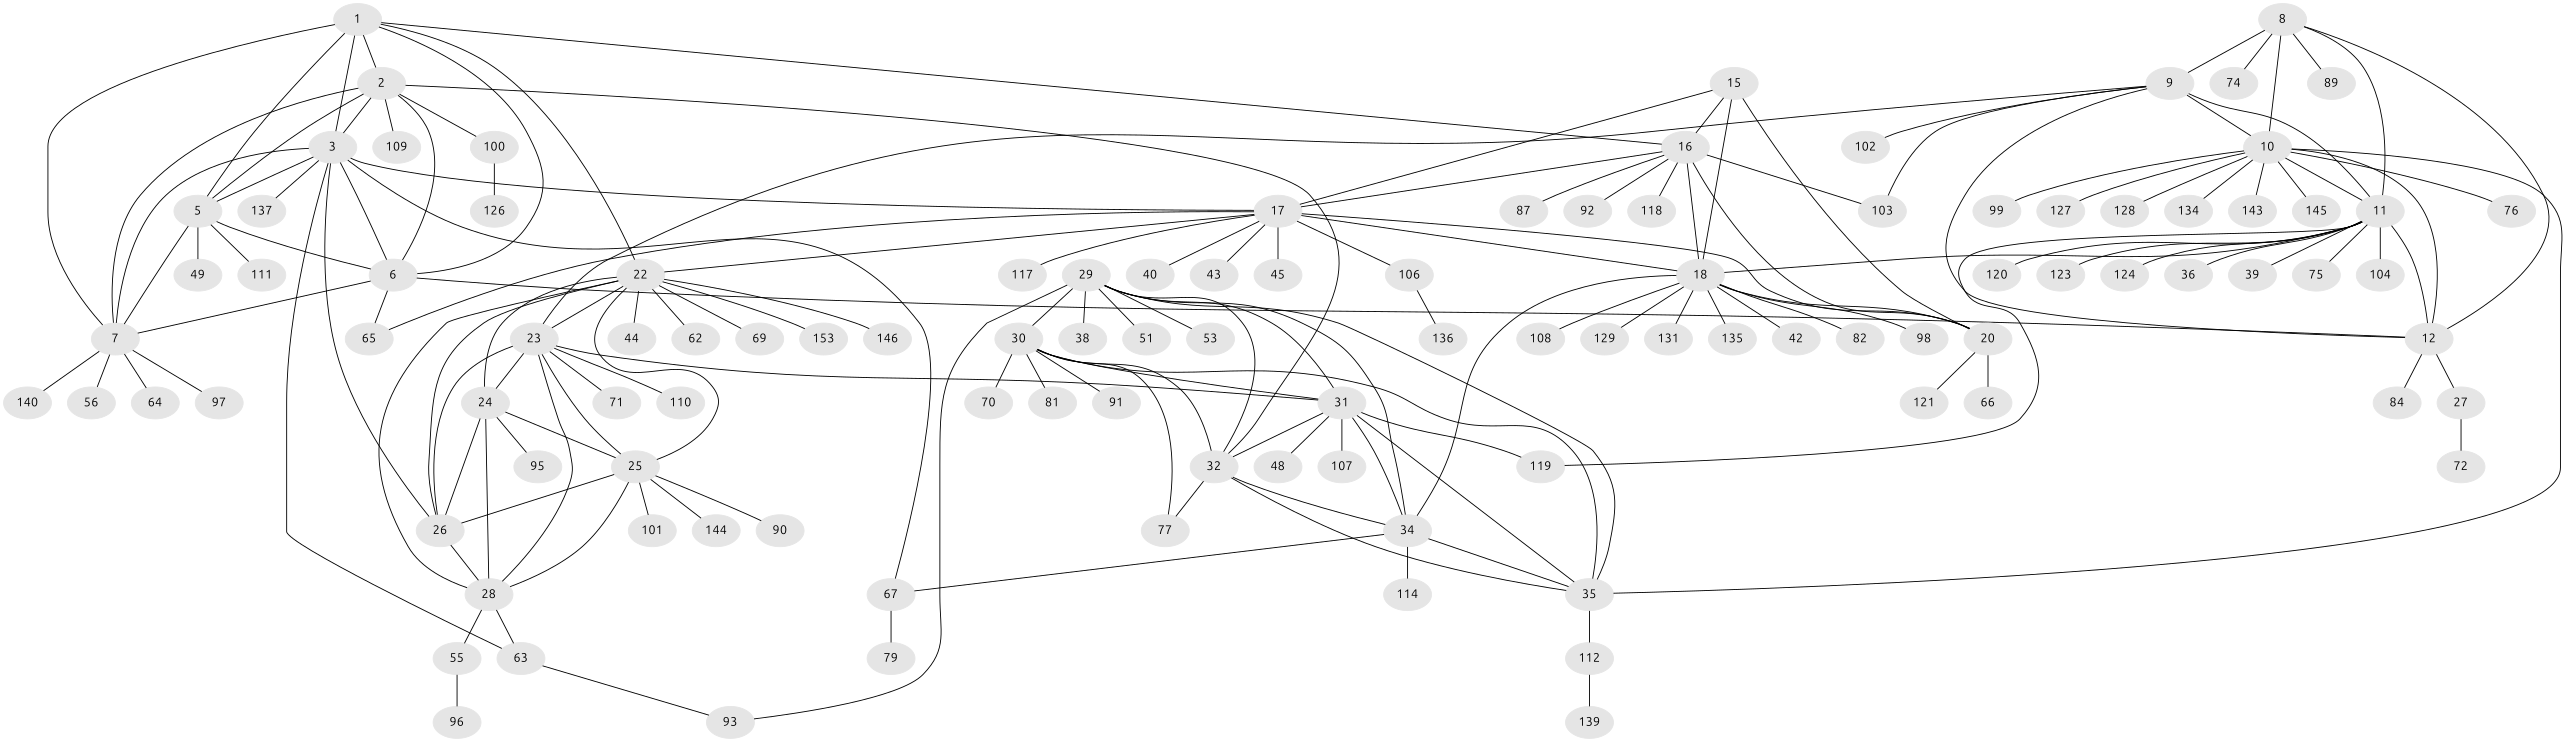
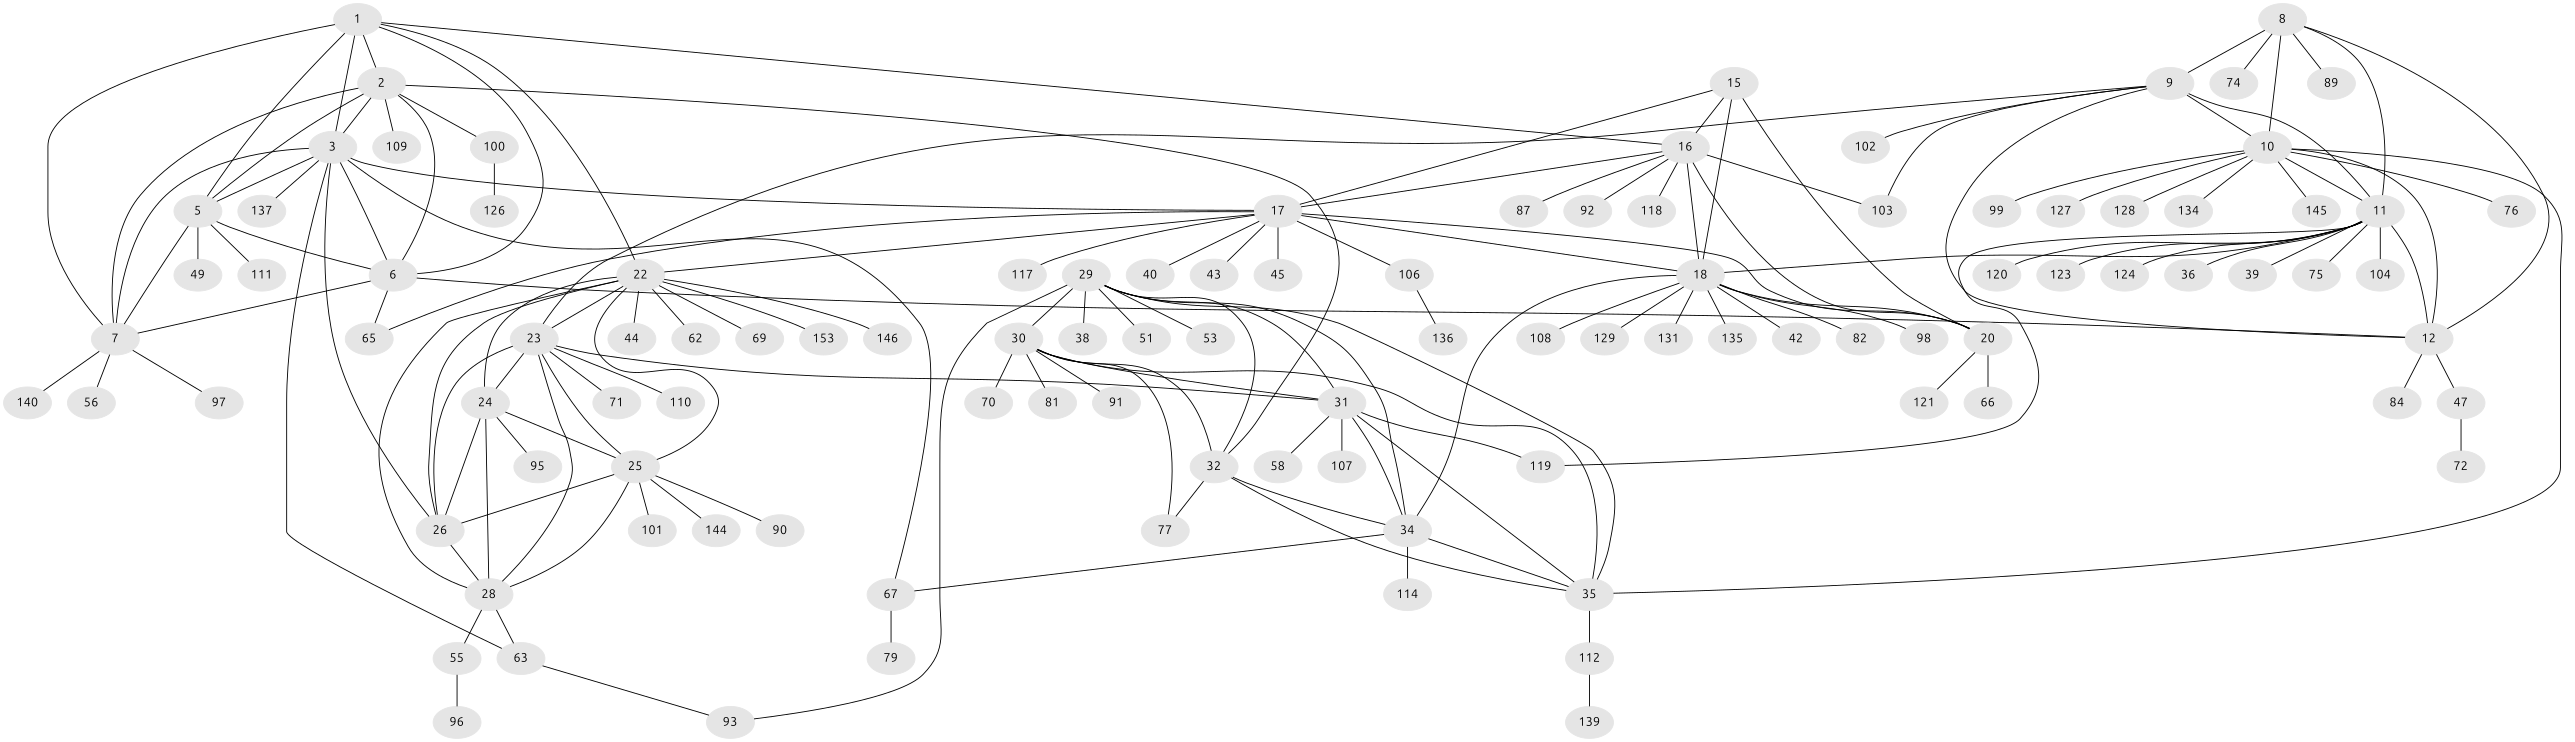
(2252, 211) -> none
(155, 403) -> none
(2461, 403) -> (2461, 403)
(1278, 435) -> none
(1278, 467) -> (1278, 467)
